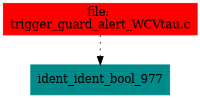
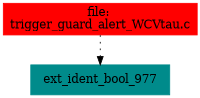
(100, 80) -> (100, 80)
